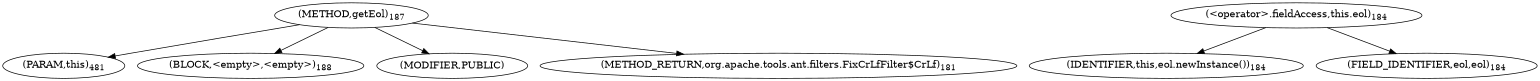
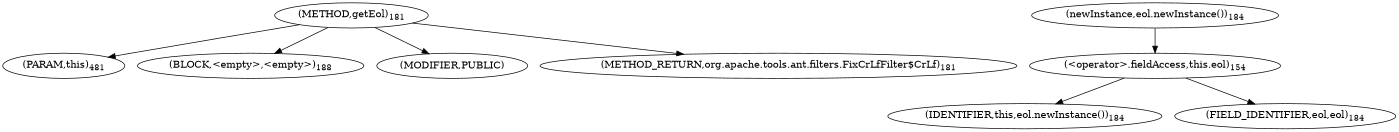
(397, 14) -> (397, 14)
(1379, 14) -> (1238, 65)
none -> (1155, 15)
